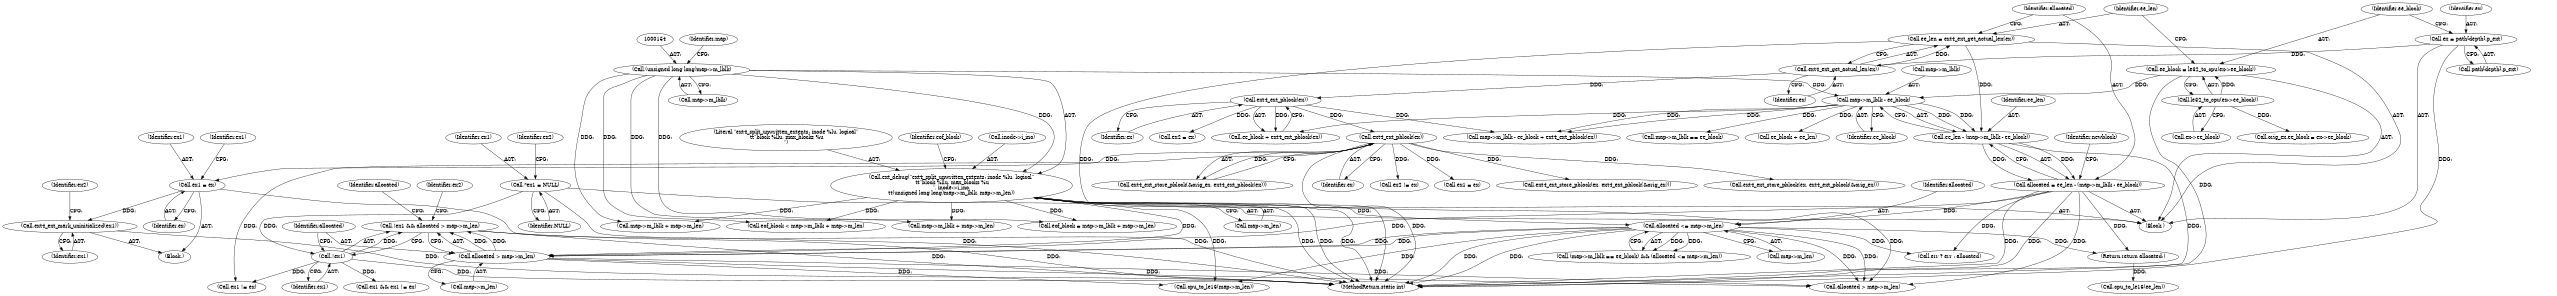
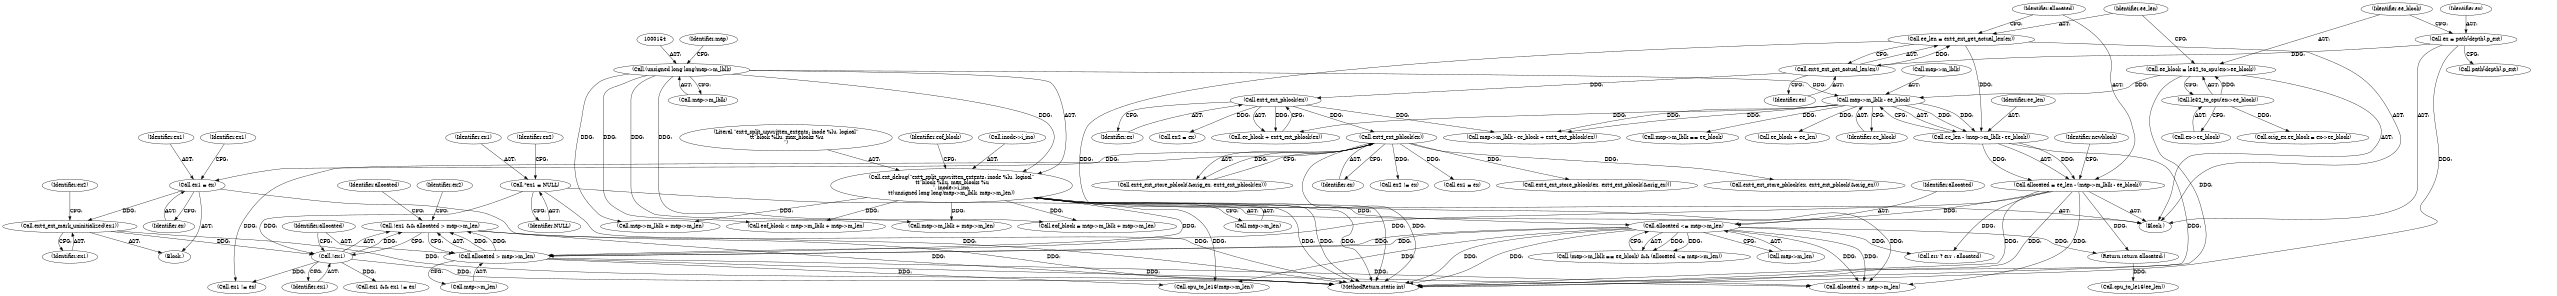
(2483, 55) -> none
(2023, 166) -> none
none -> (210, 243)
